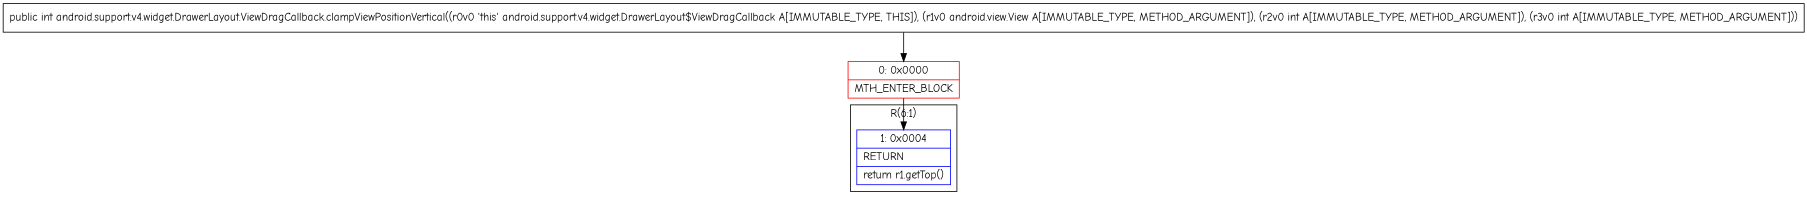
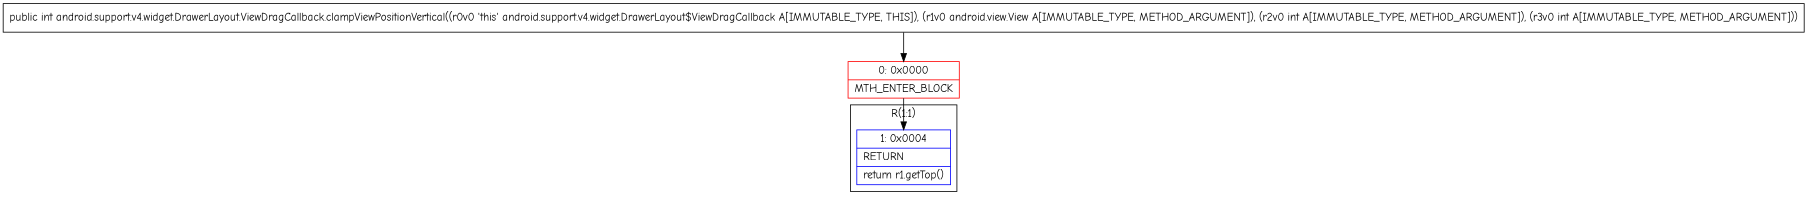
(904, 114) -> (904, 114)
